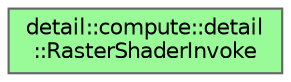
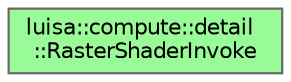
(145, 41) -> (145, 41)
